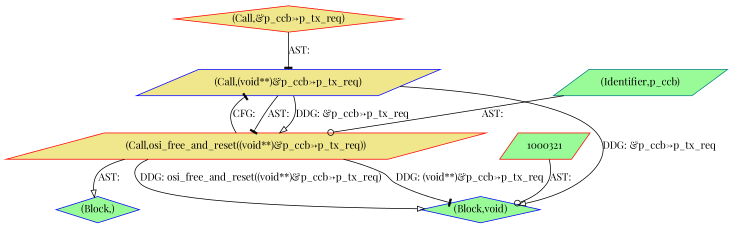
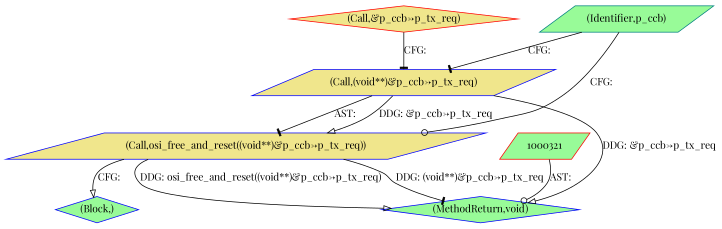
(301, 51) -> (417, 51)
(231, 114) -> (517, 50)
(494, 114) -> (603, 83)
(246, 146) -> (246, 146)
(111, 178) -> (111, 178)
(481, 210) -> (481, 210)
